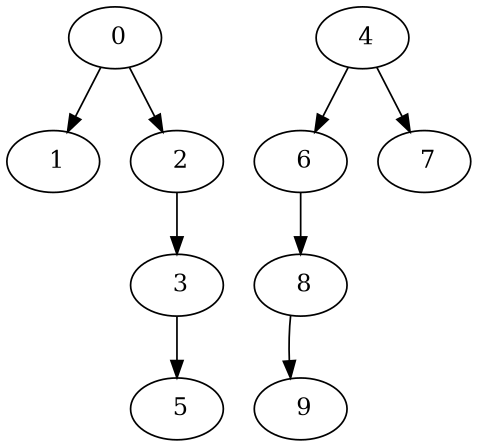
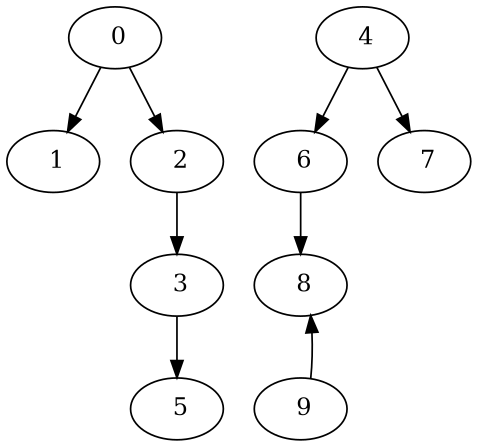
(289, 338) -> (312, 356)
